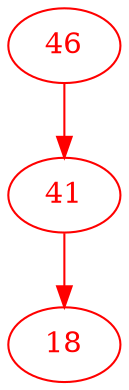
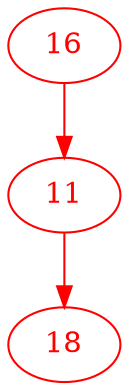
(64, 46) -> (64, 46)
(64, 195) -> (64, 195)
